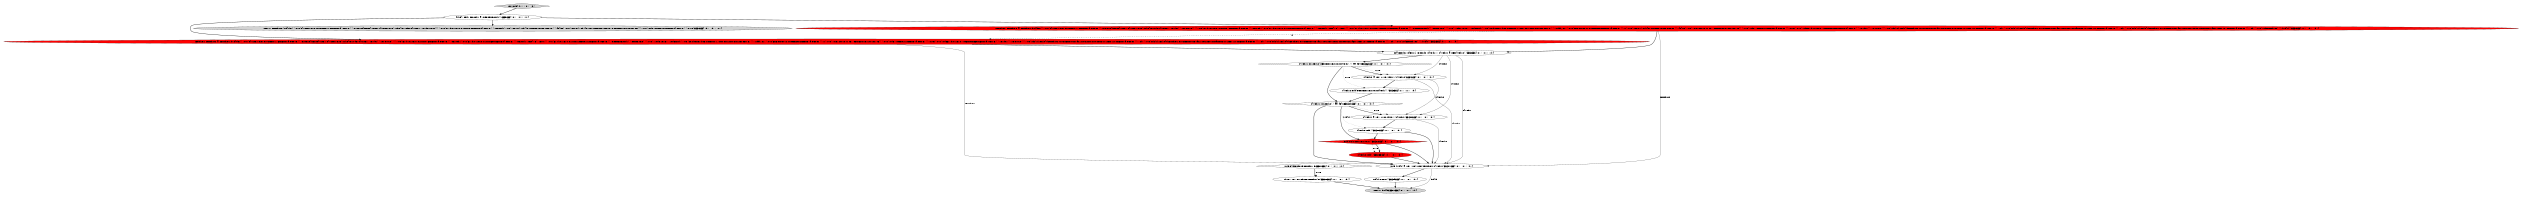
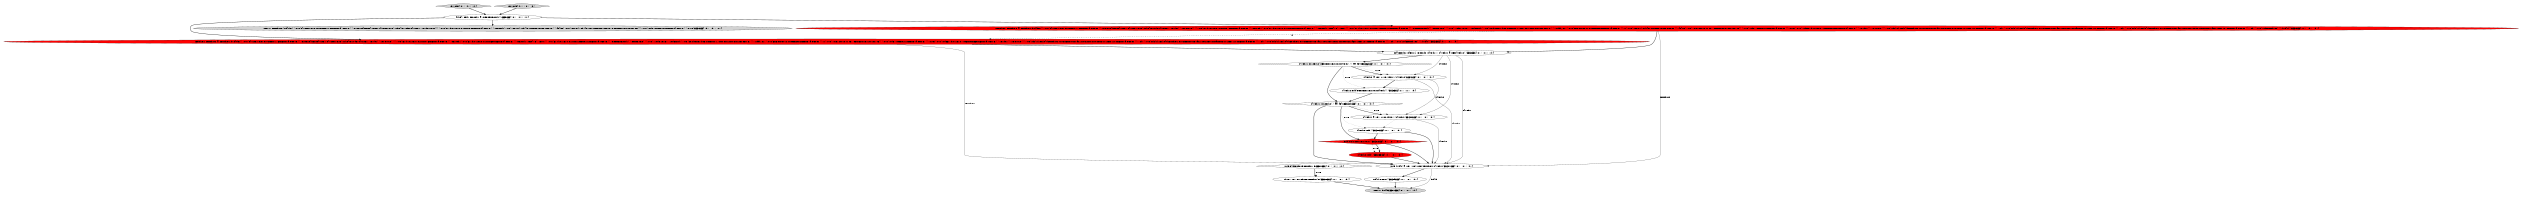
none -> (464, 6)
(1347, 117) -> (1347, 117)
(1390, 123) -> (1390, 123)
